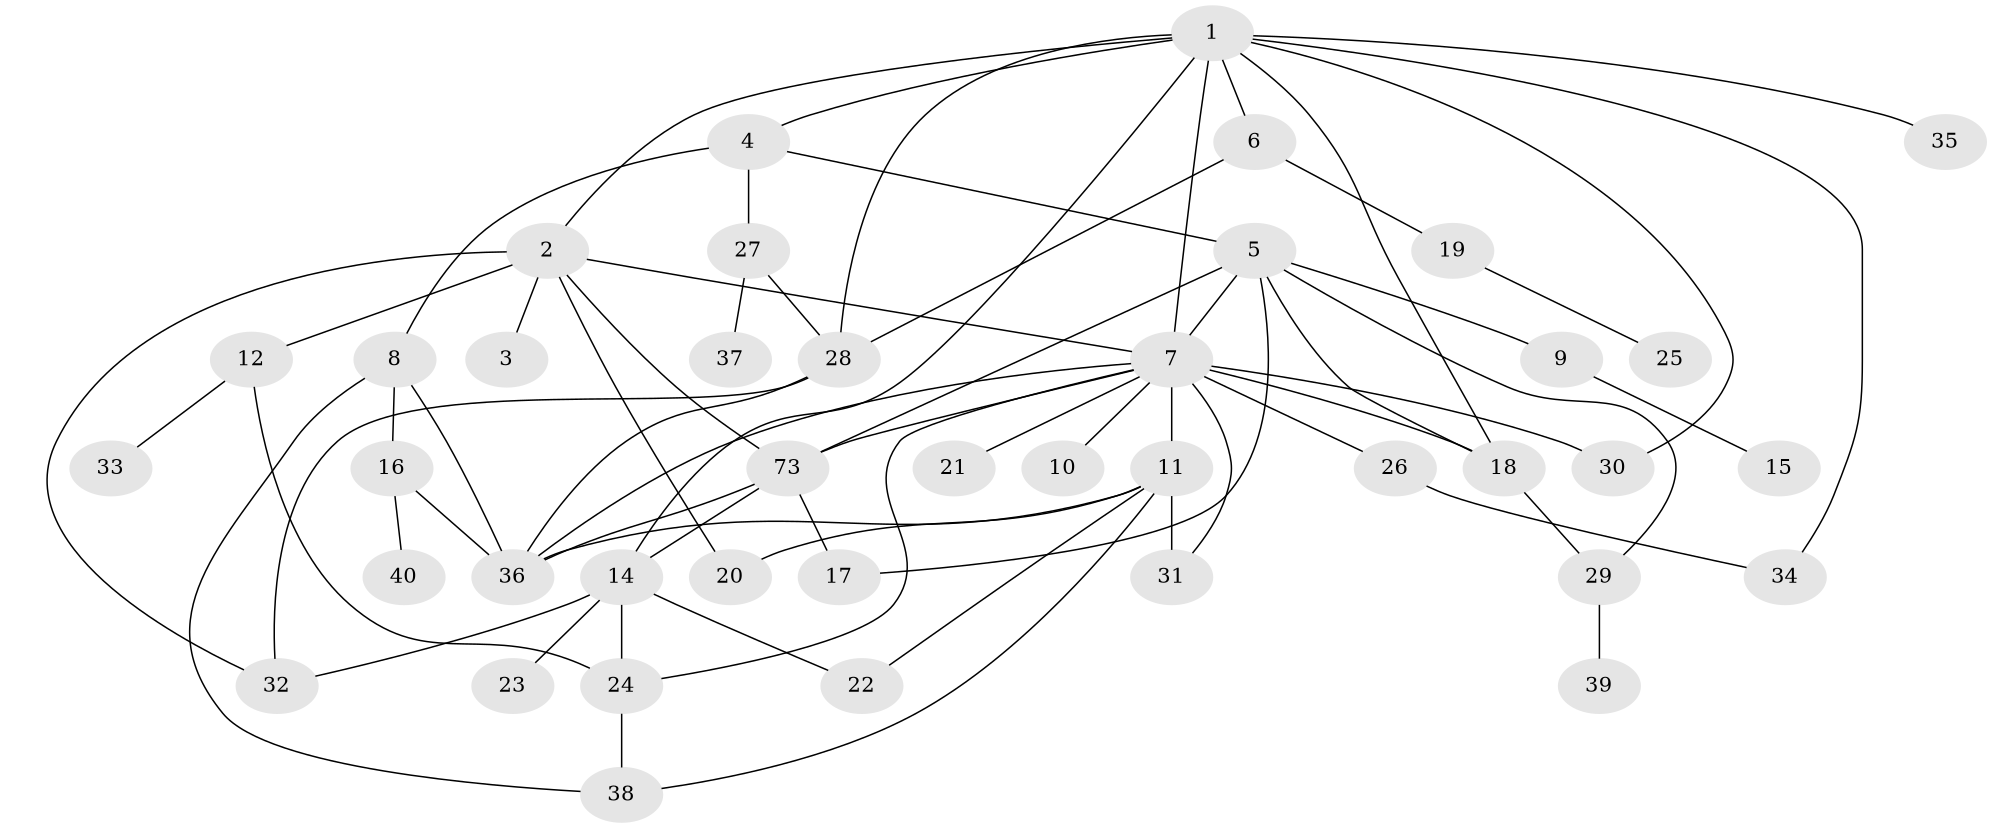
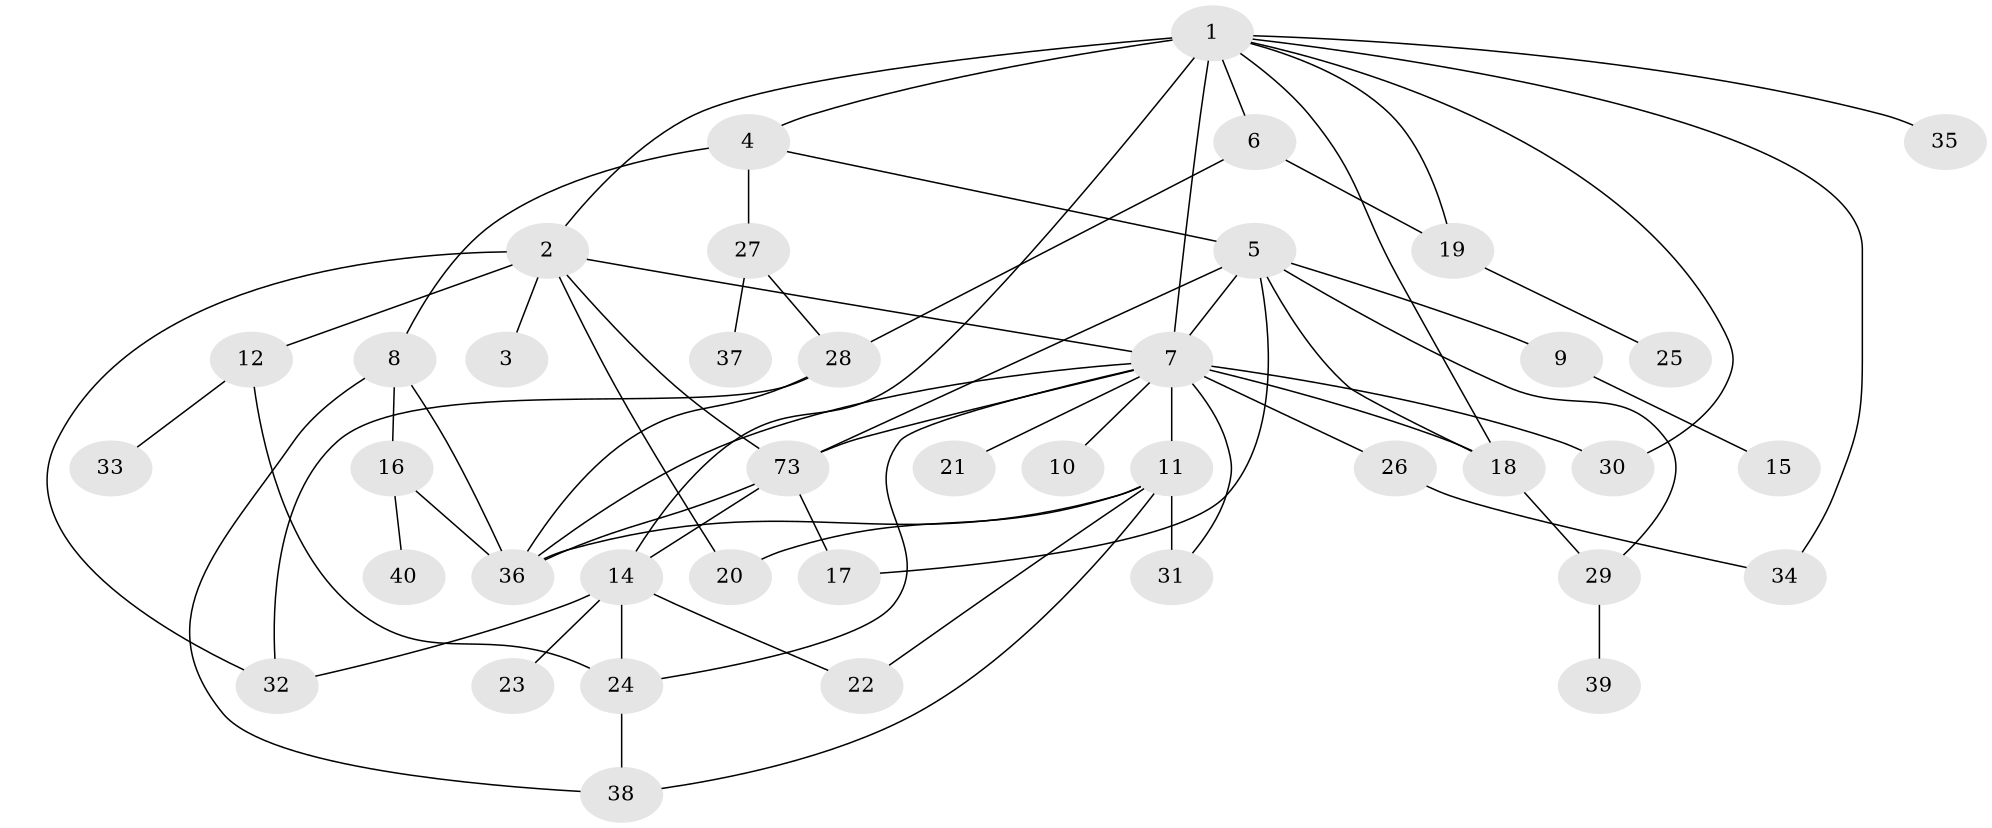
(936, 107) -> (1378, 103)
